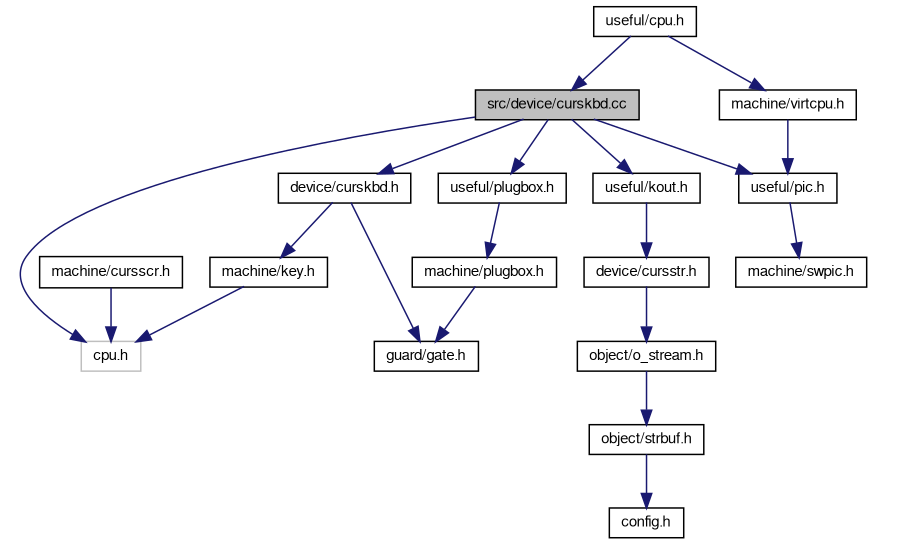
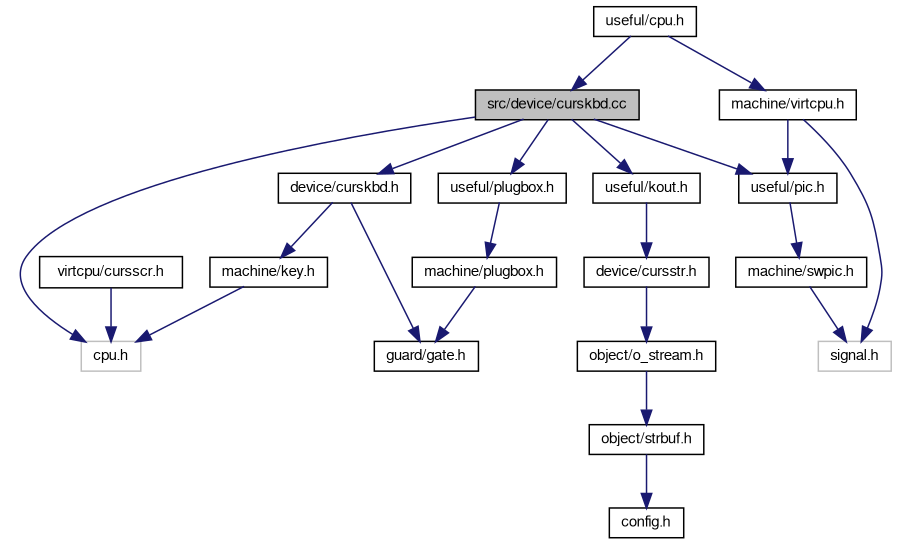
(111, 272) -> (111, 272)
none -> (855, 356)
